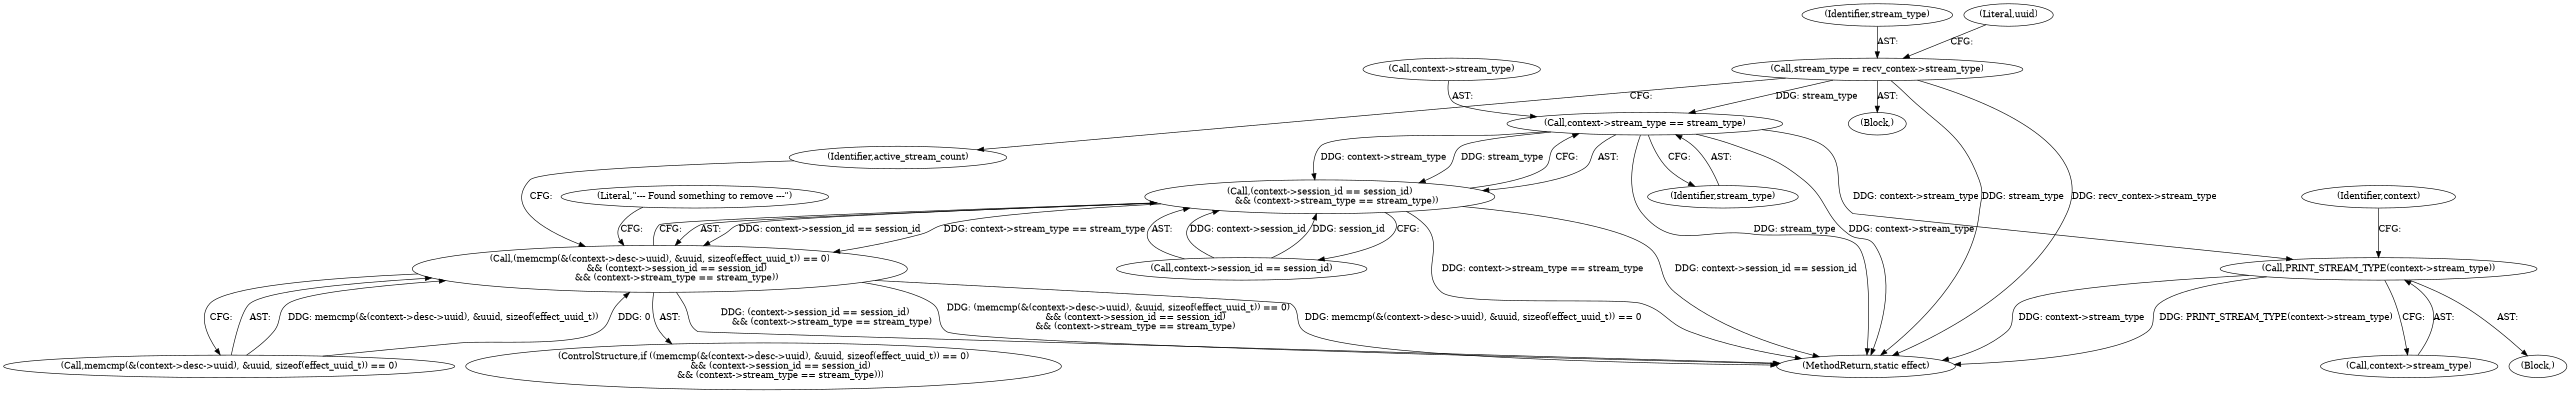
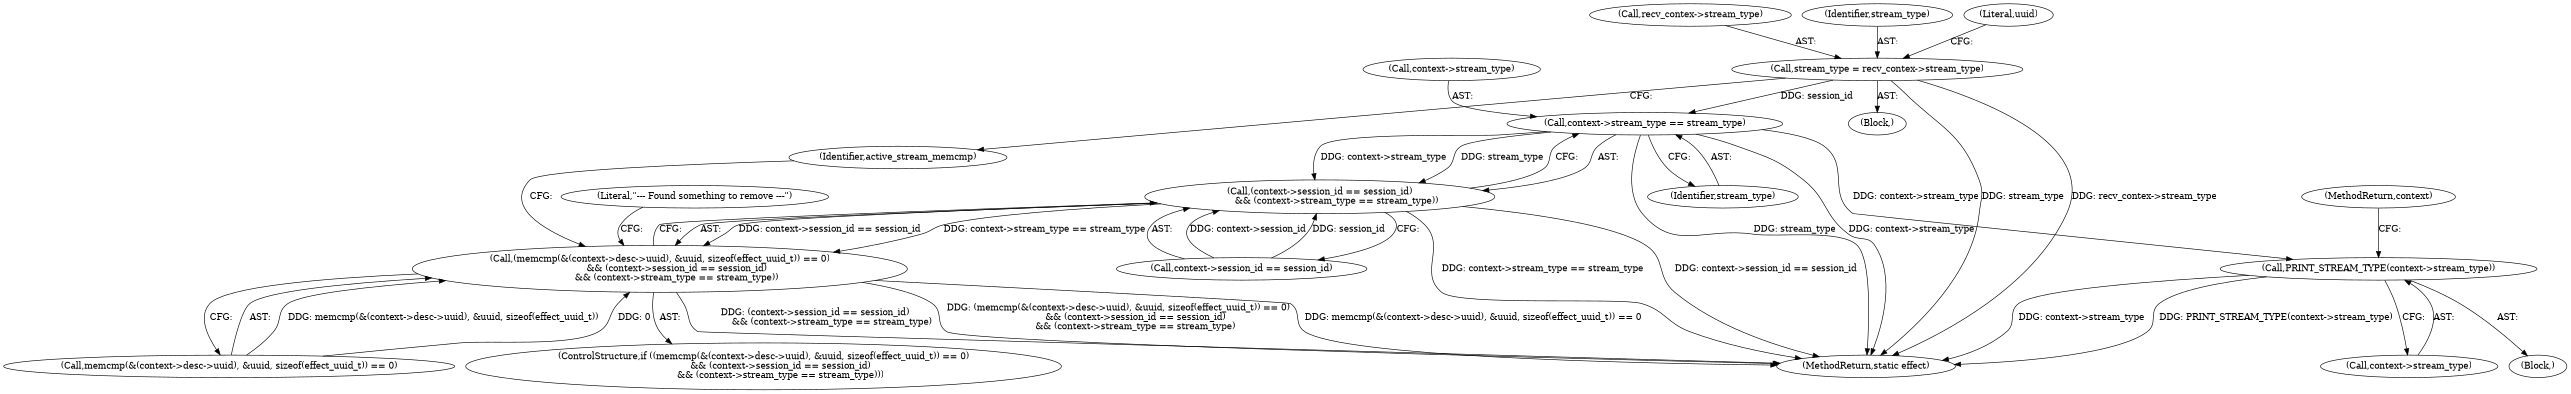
none -> (1690, 15)
(1817, 97) -> (1817, 97)
(898, 157) -> (898, 157)
(2379, 197) -> (2379, 197)
